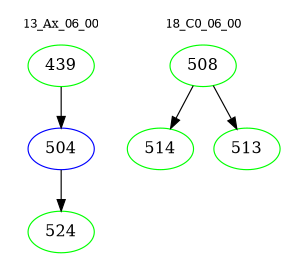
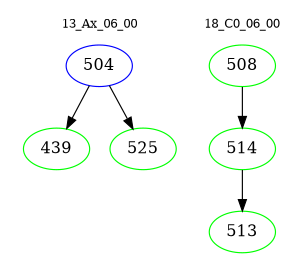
(61, 102) -> (81, 102)
(222, 102) -> (242, 185)
(61, 232) -> (143, 149)
